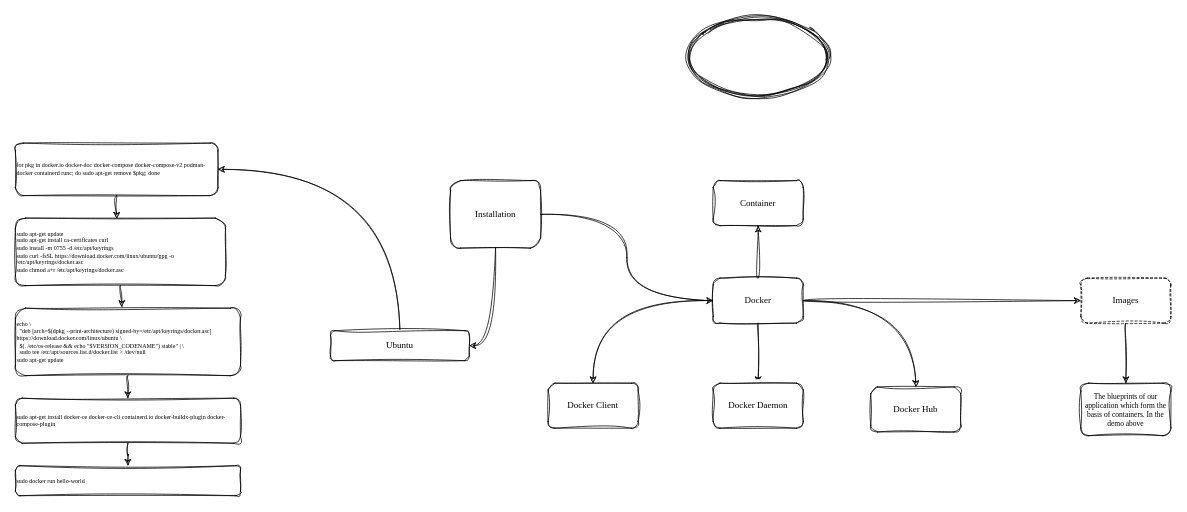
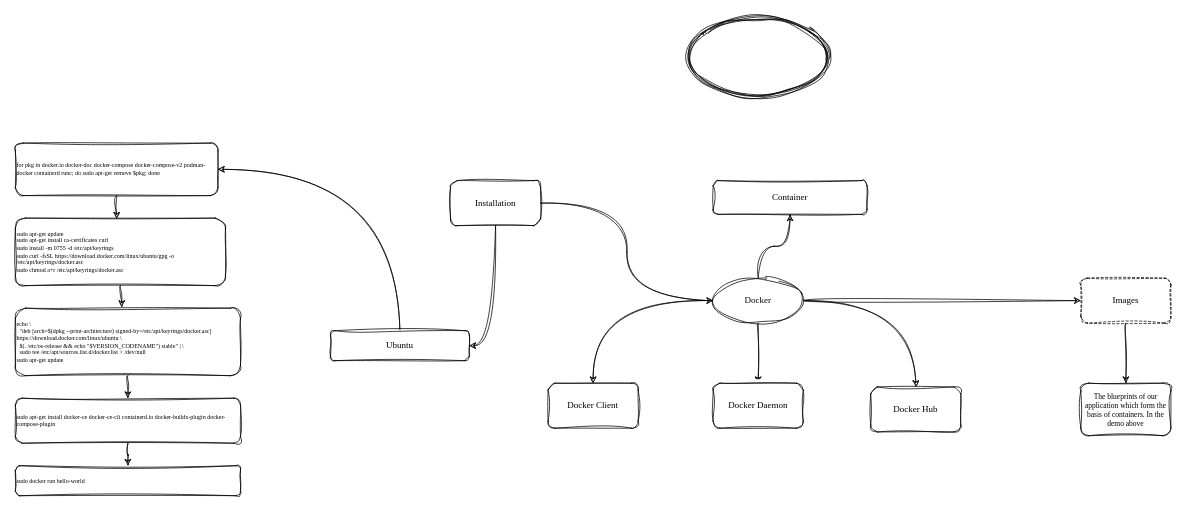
(758, 203) -> (790, 197)
(495, 214) -> (495, 203)
(758, 300) -> (758, 300)
